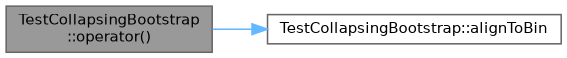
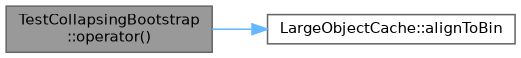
(414, 29) -> (391, 29)
